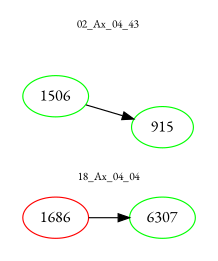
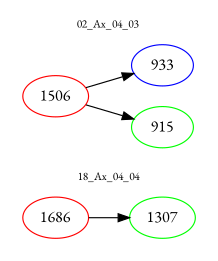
(108, 25) -> (108, 25)
none -> (162, 65)
(56, 96) -> (56, 96)
(162, 218) -> (162, 218)
